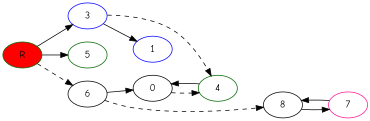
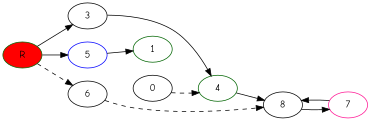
(88, 16) -> (88, 16)
(166, 27) -> (166, 27)
(117, 31) -> (116, 52)
(153, 49) -> (153, 49)
(88, 55) -> (88, 55)
(189, 83) -> (247, 96)
(116, 92) -> none
